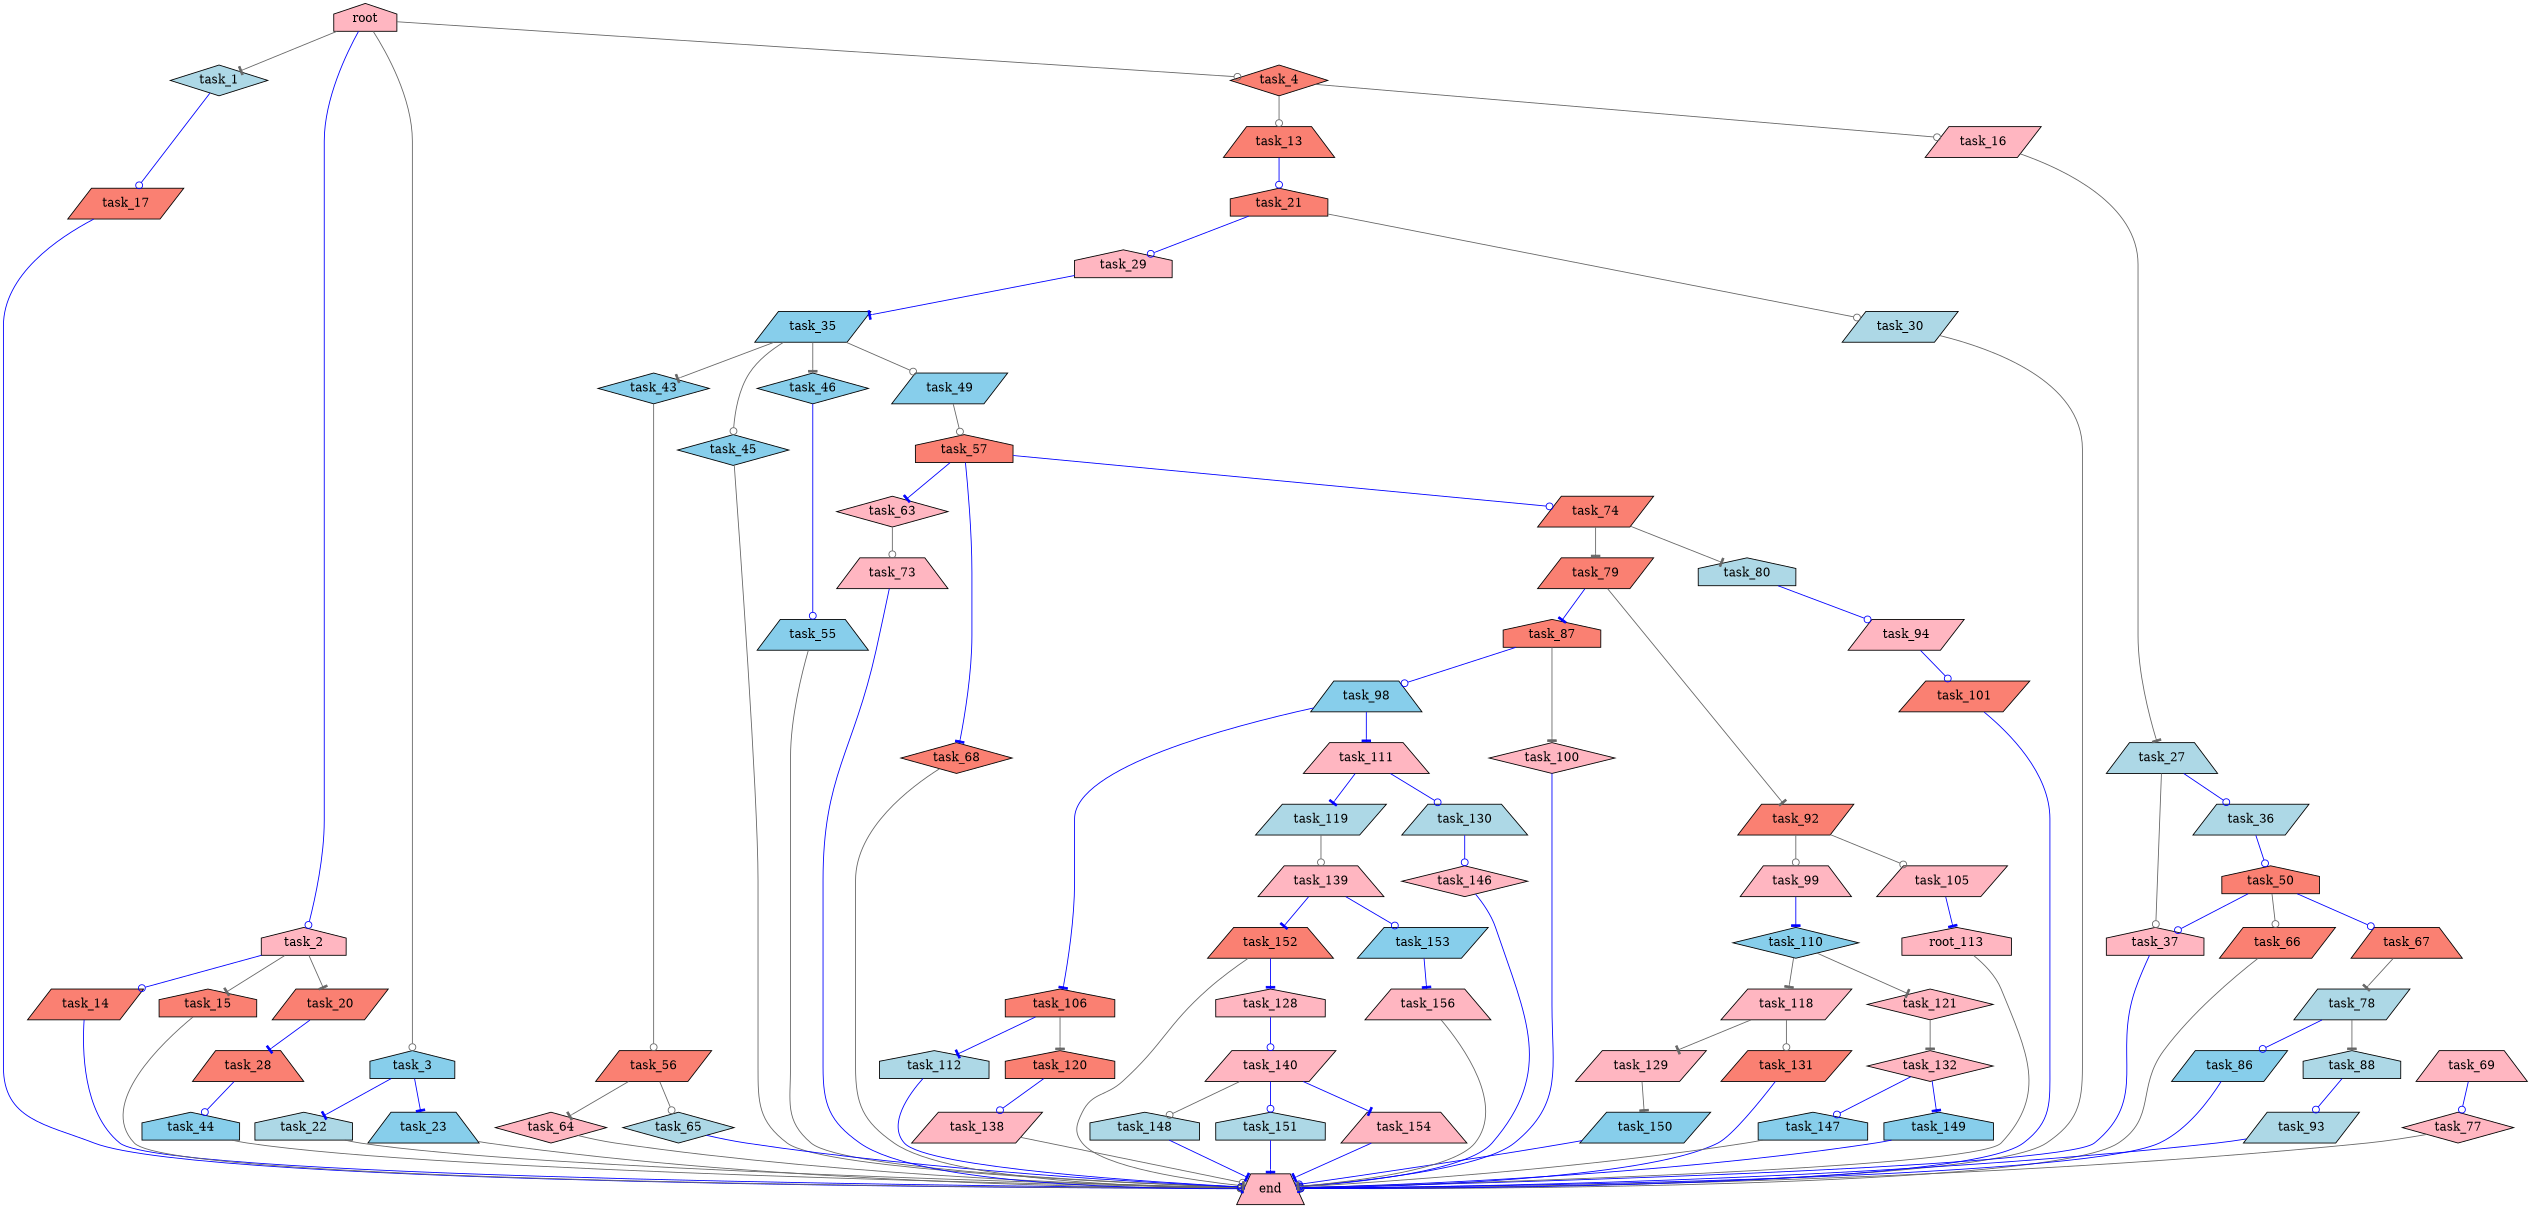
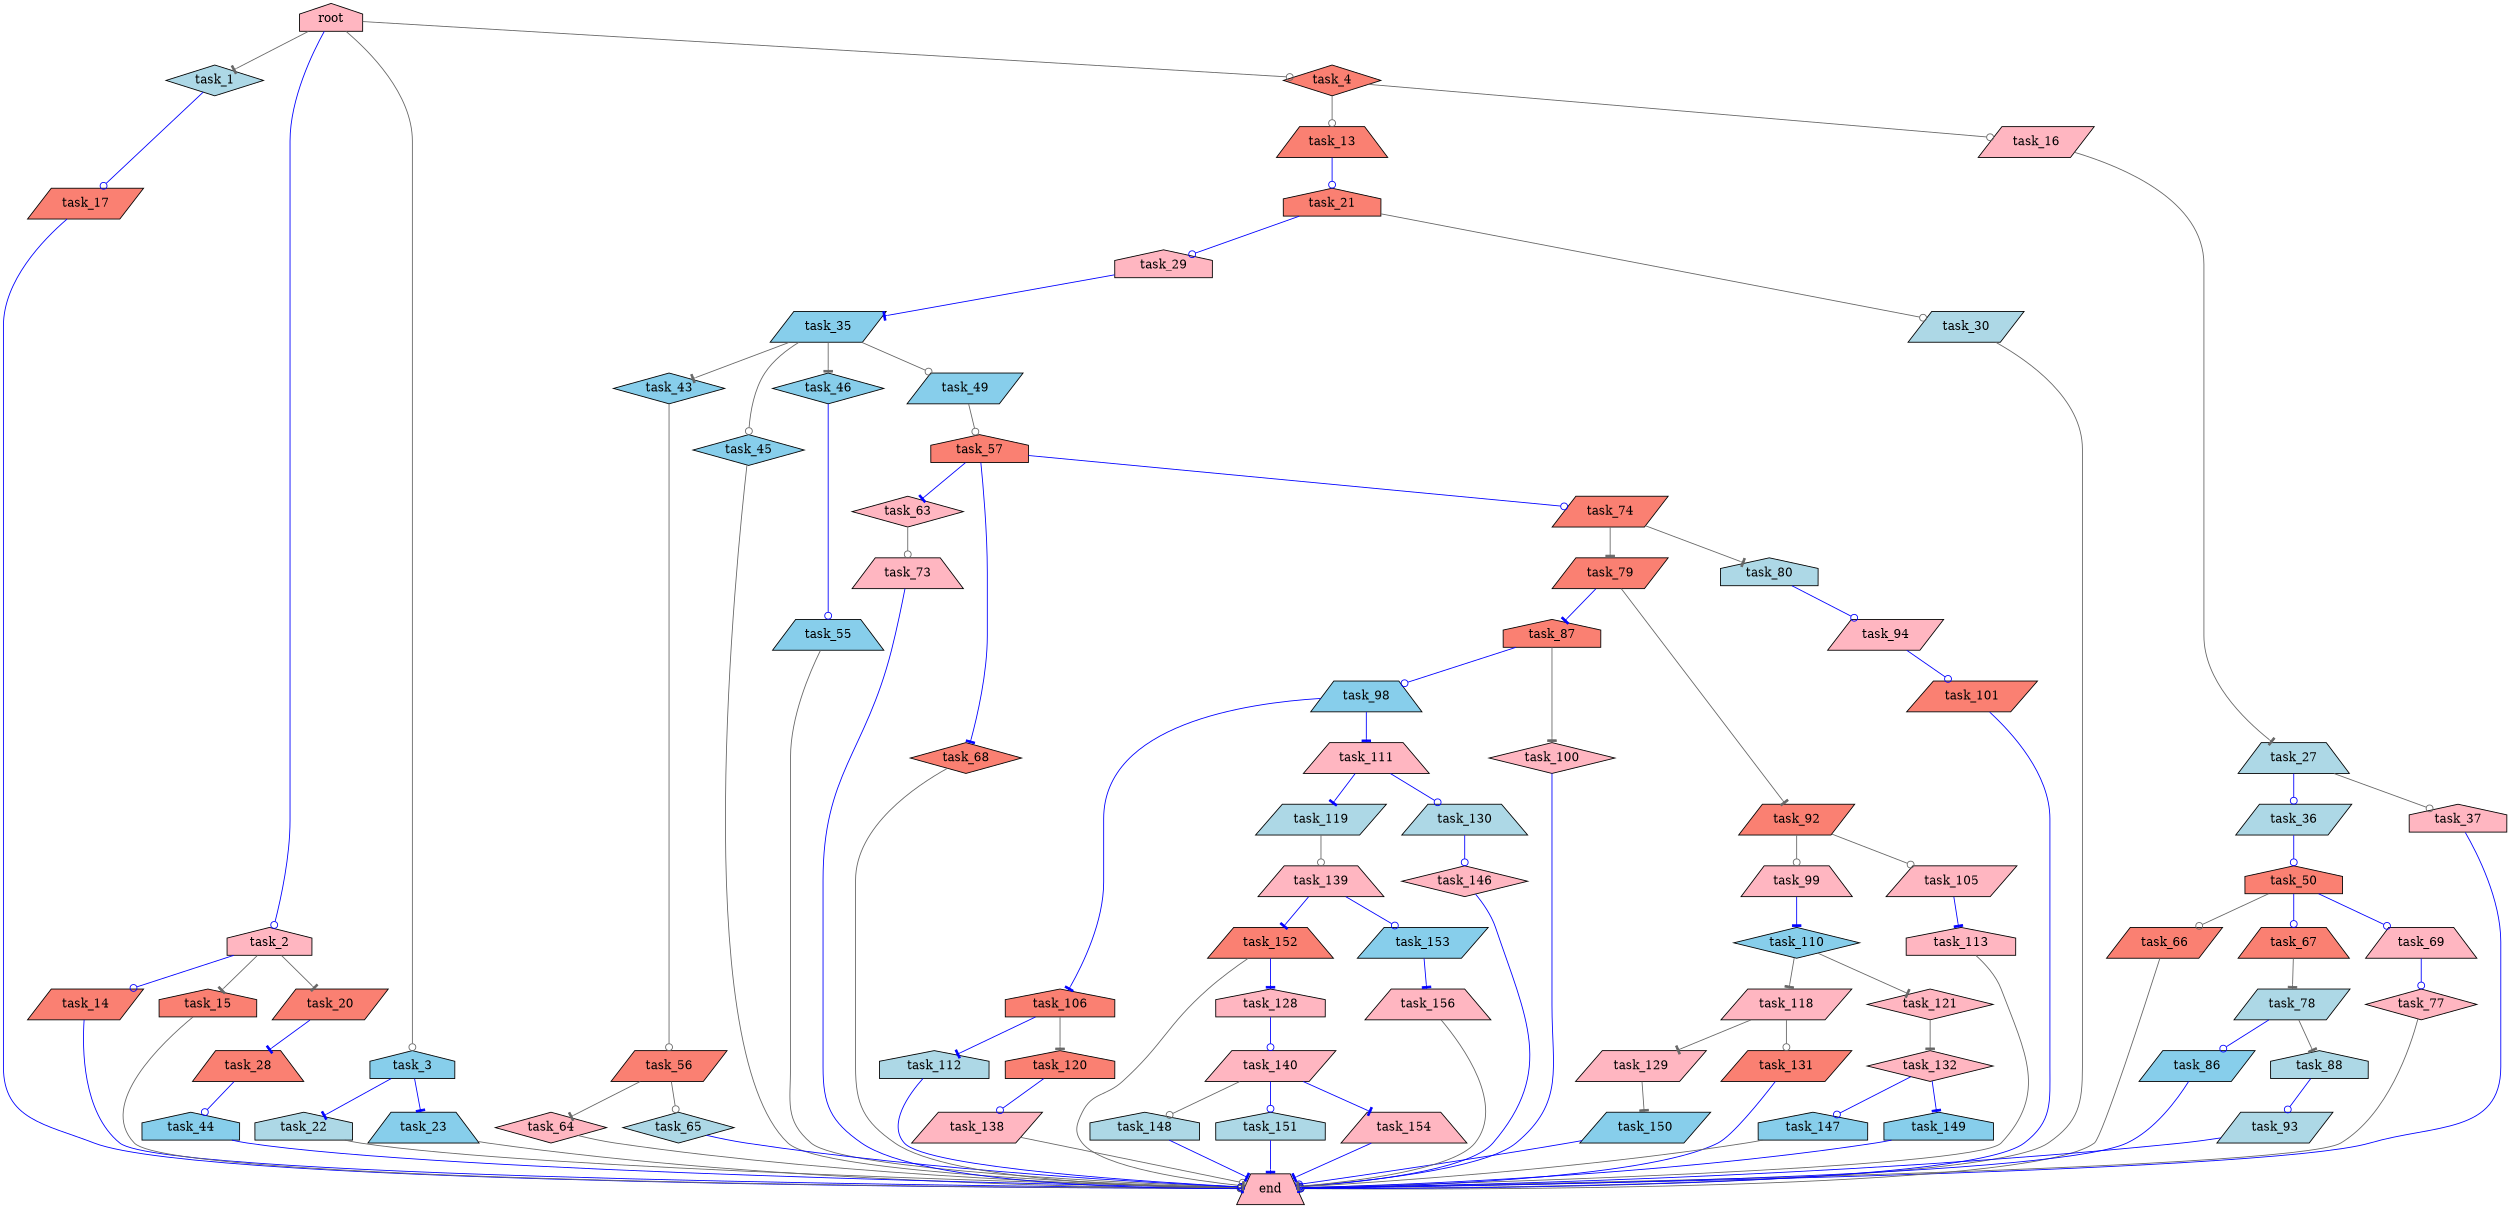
(2215, 911) -> (2351, 909)
(1957, 943) -> (1961, 943)
(608, 1170) -> (608, 1170)
